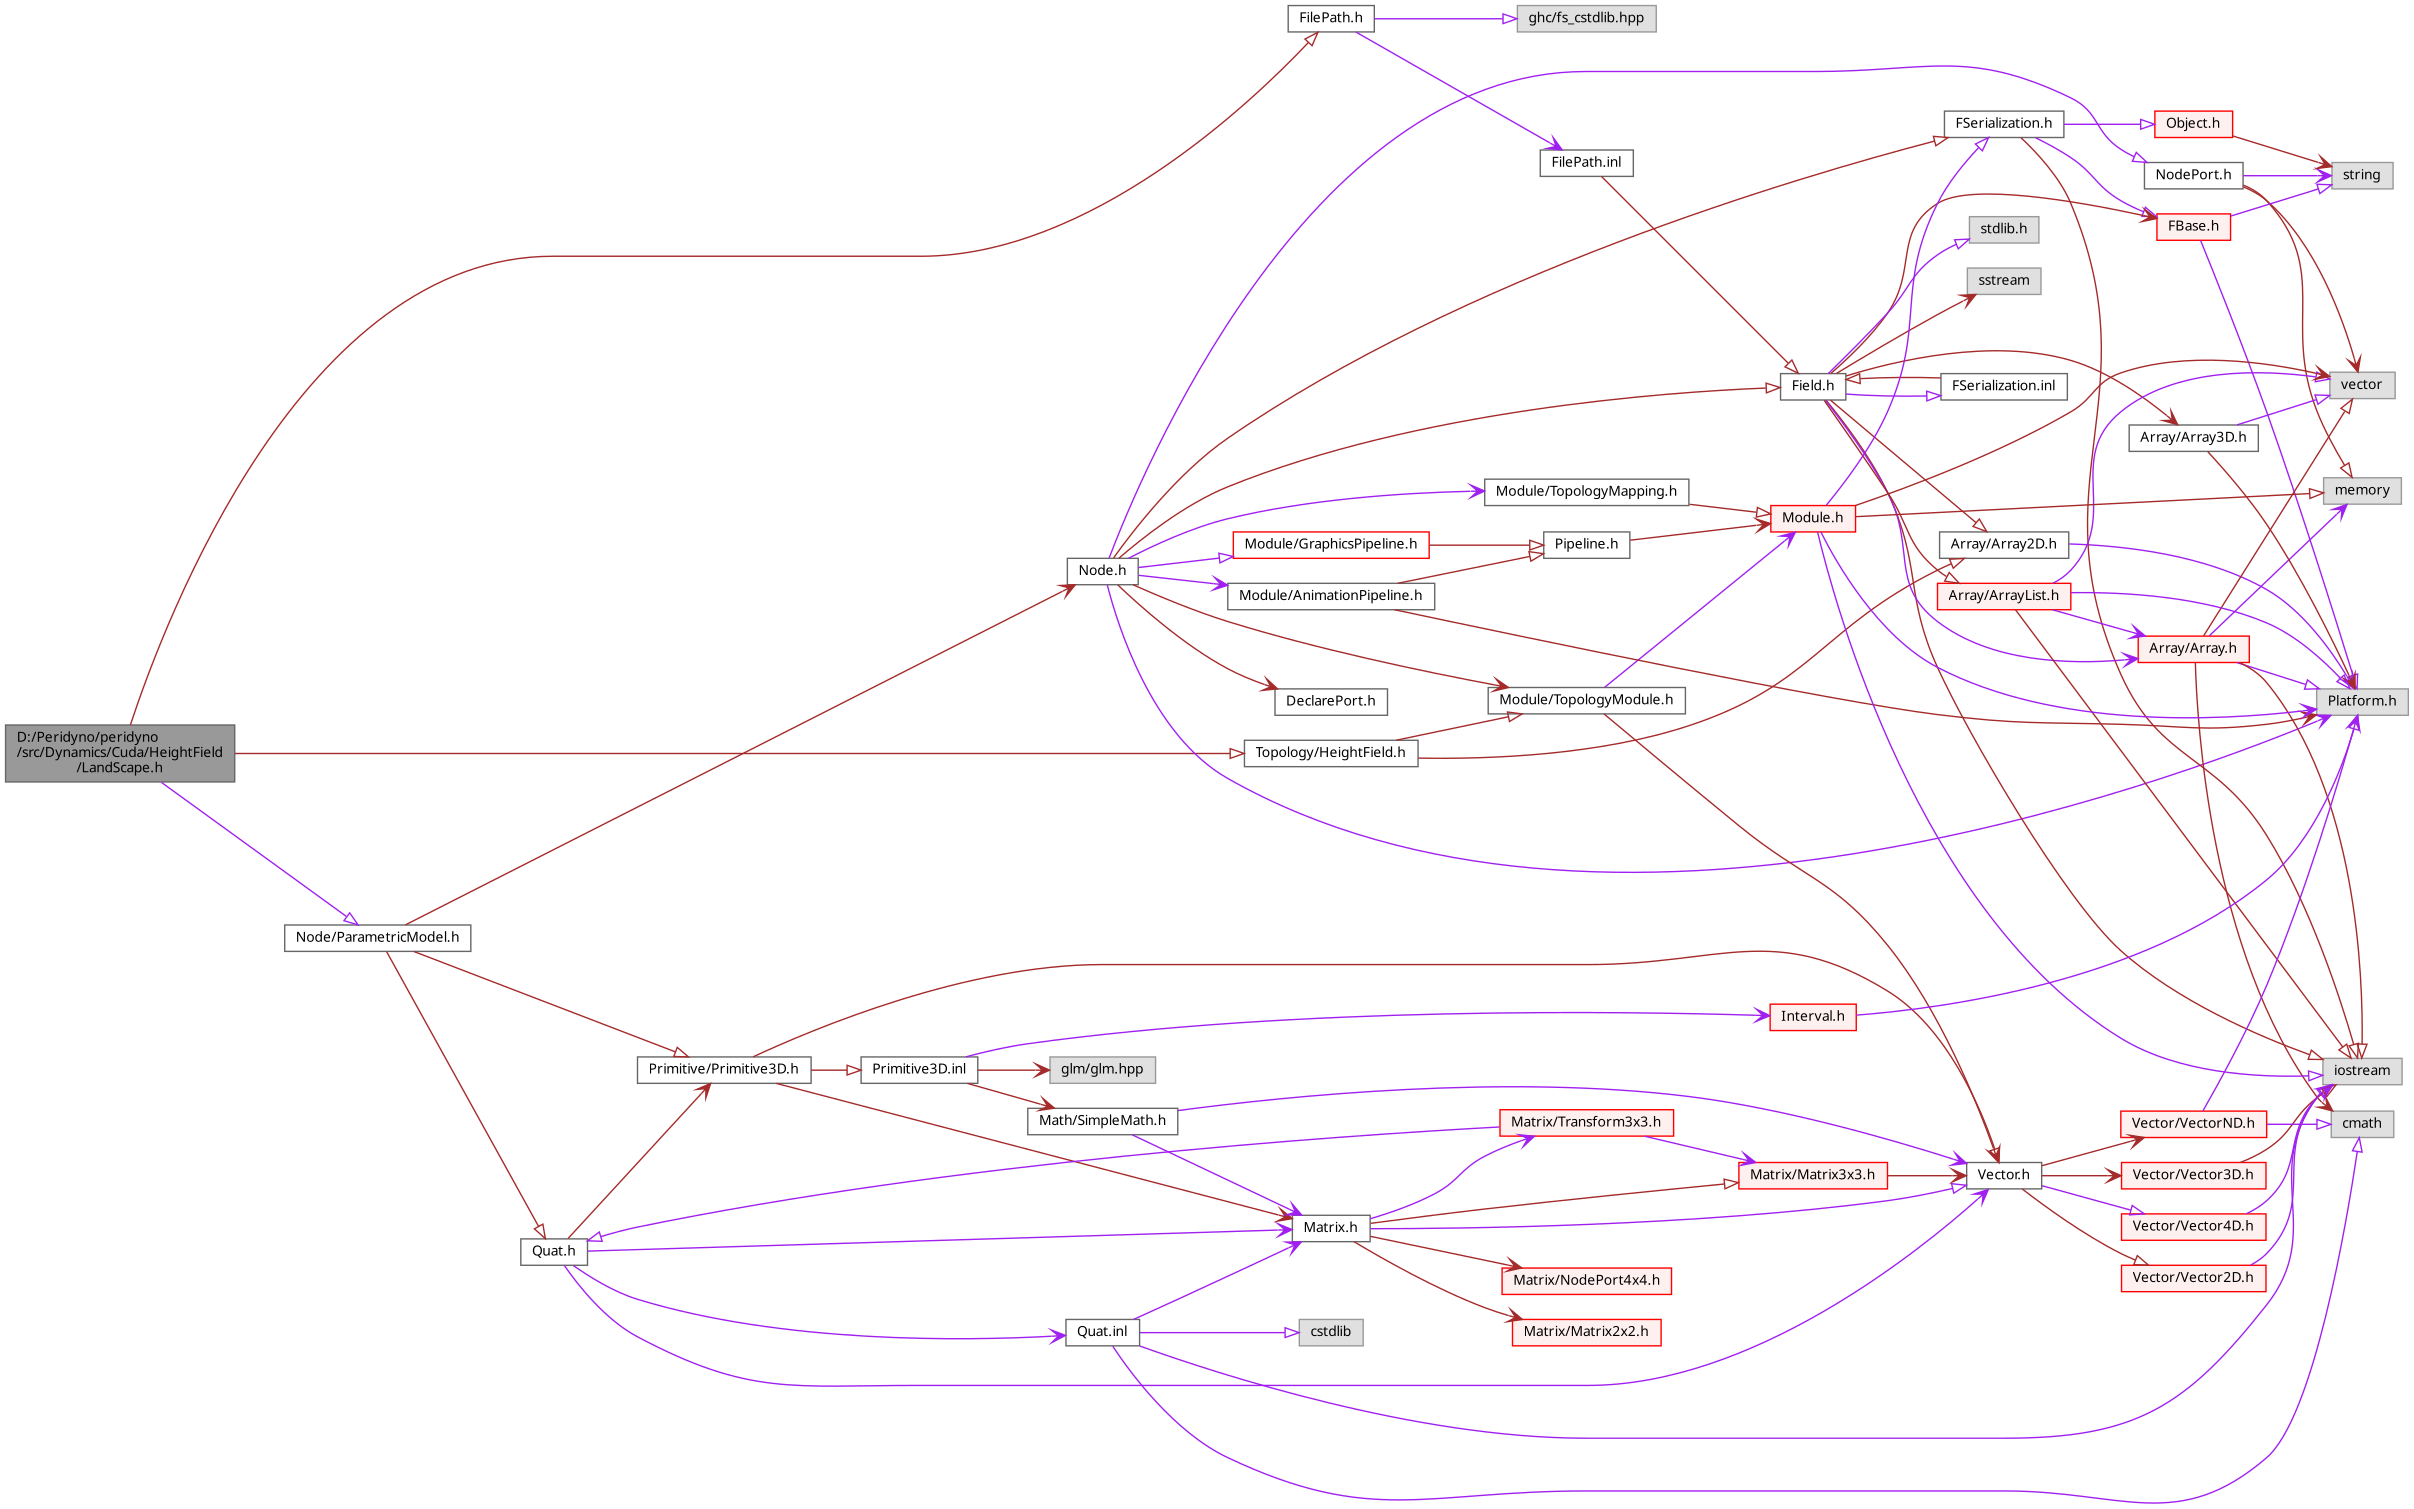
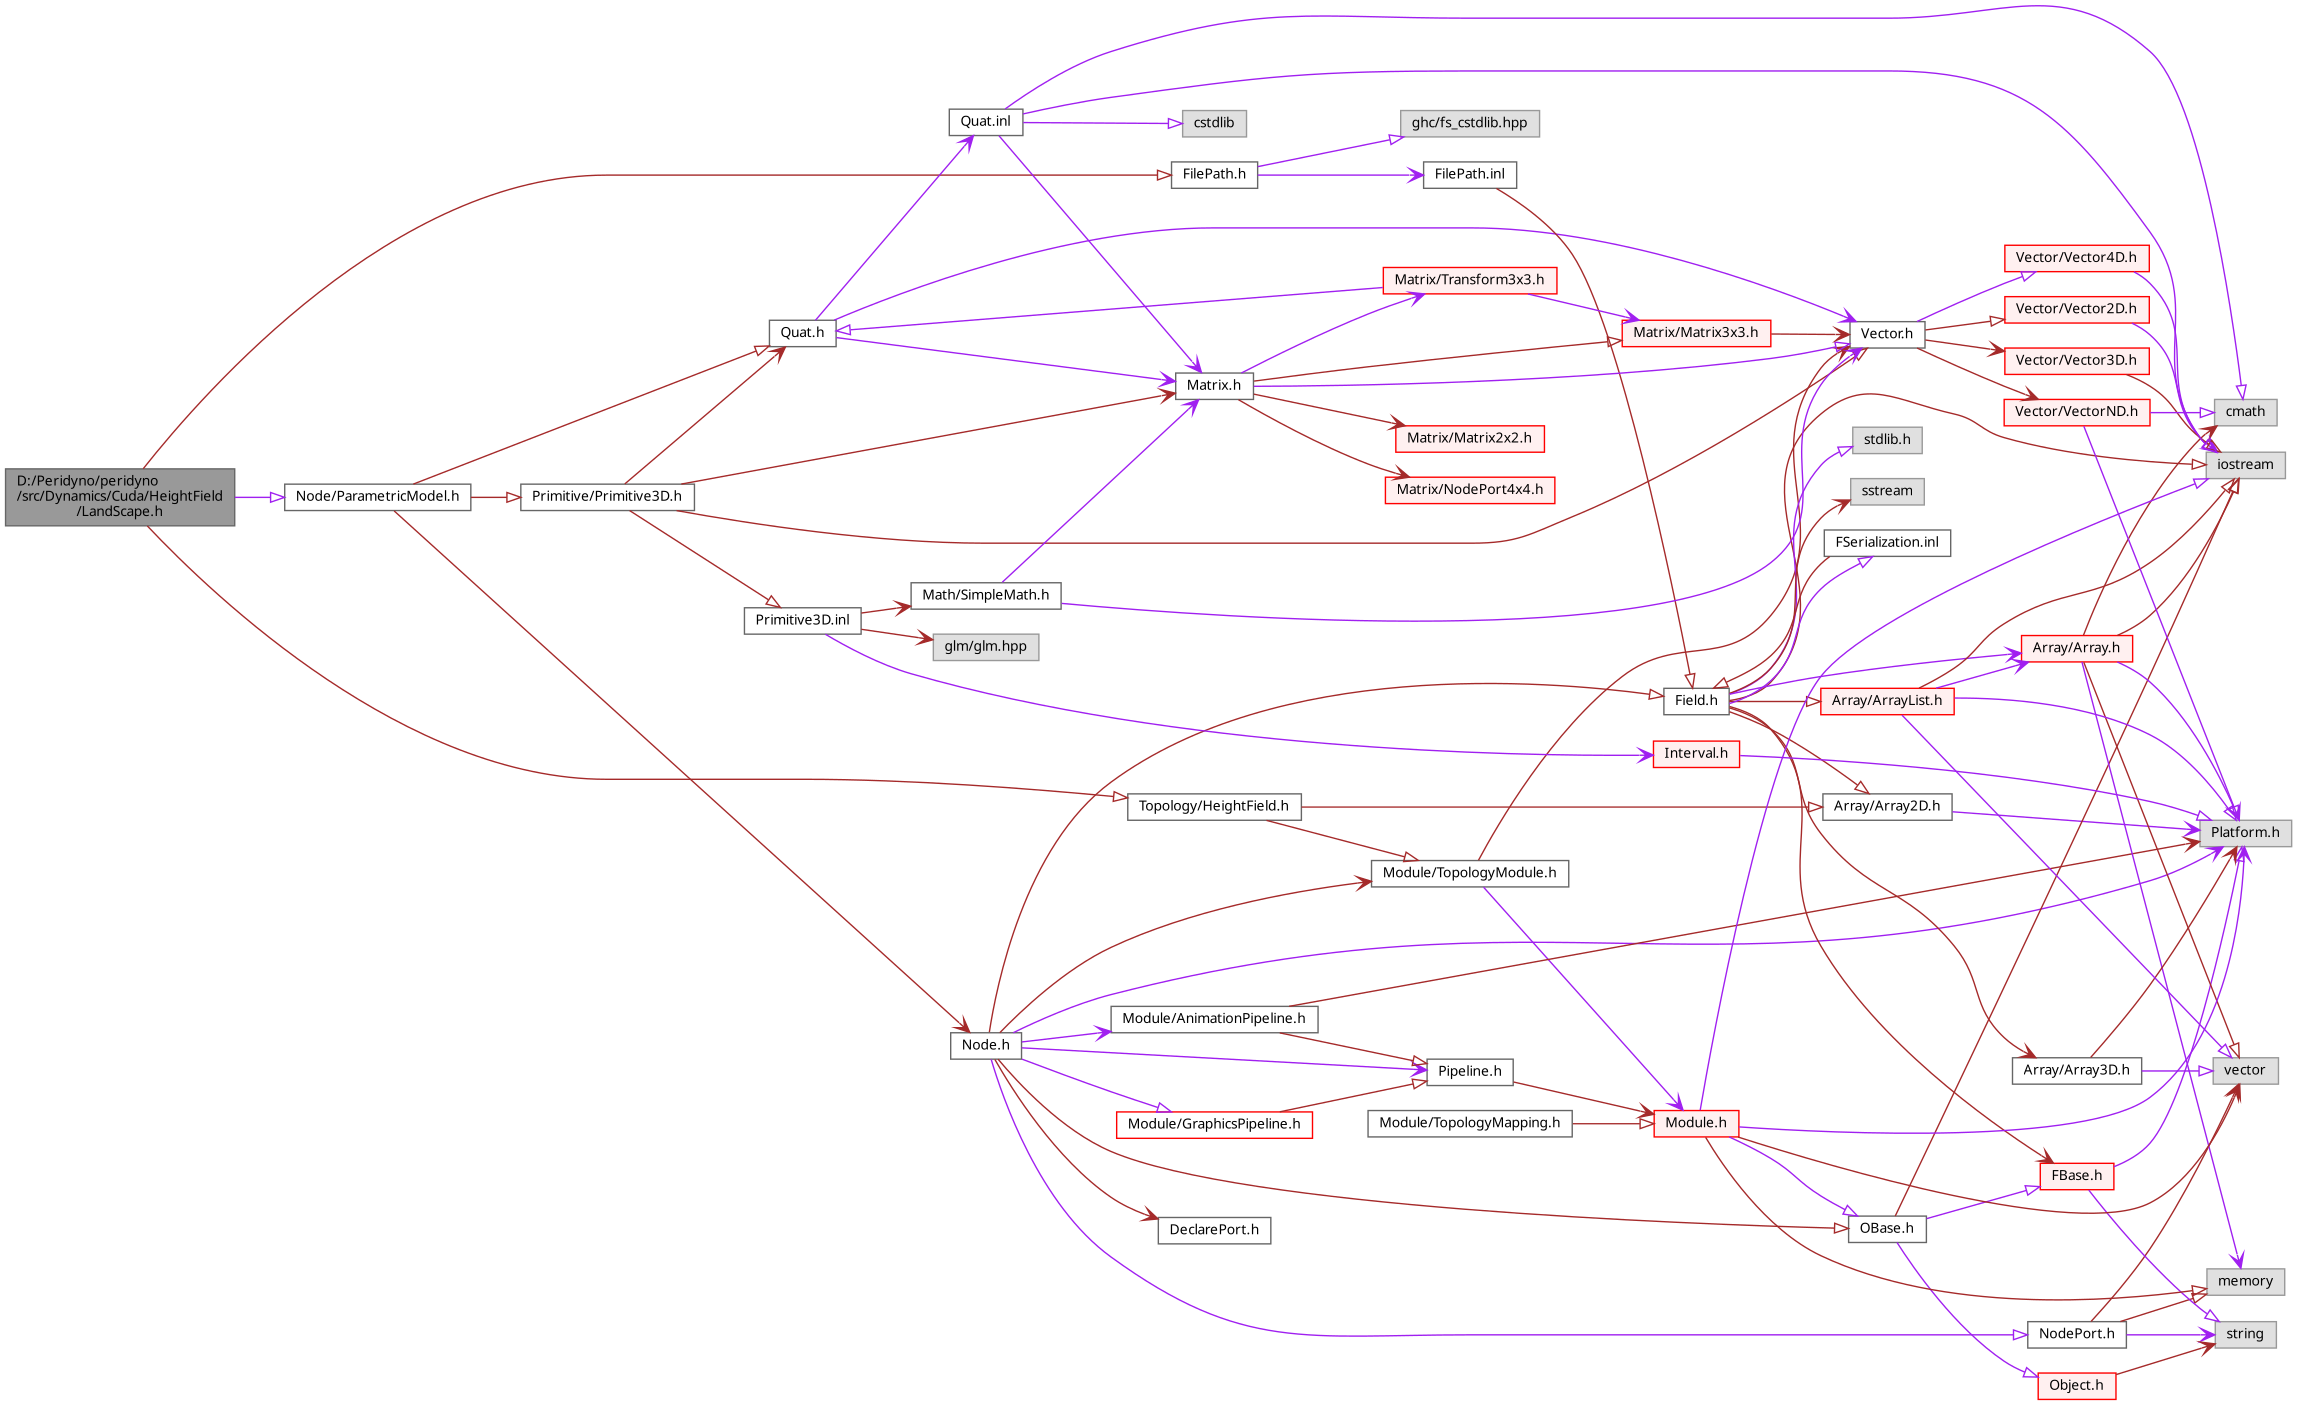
(2004, 124) -> (1888, 1229)
(1295, 506) -> (1217, 1059)
(635, 1166) -> (700, 420)
